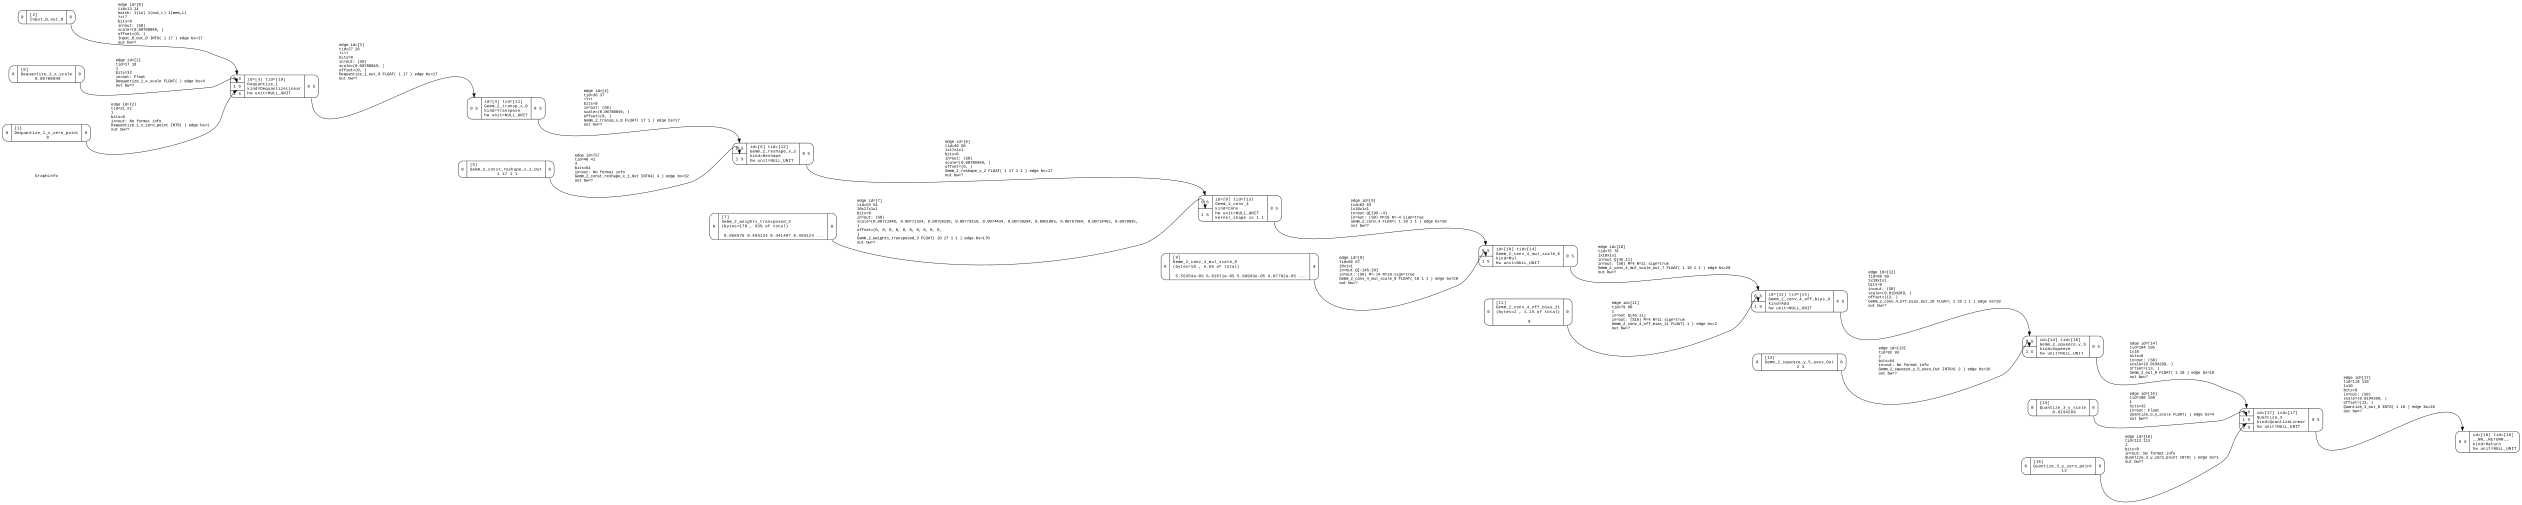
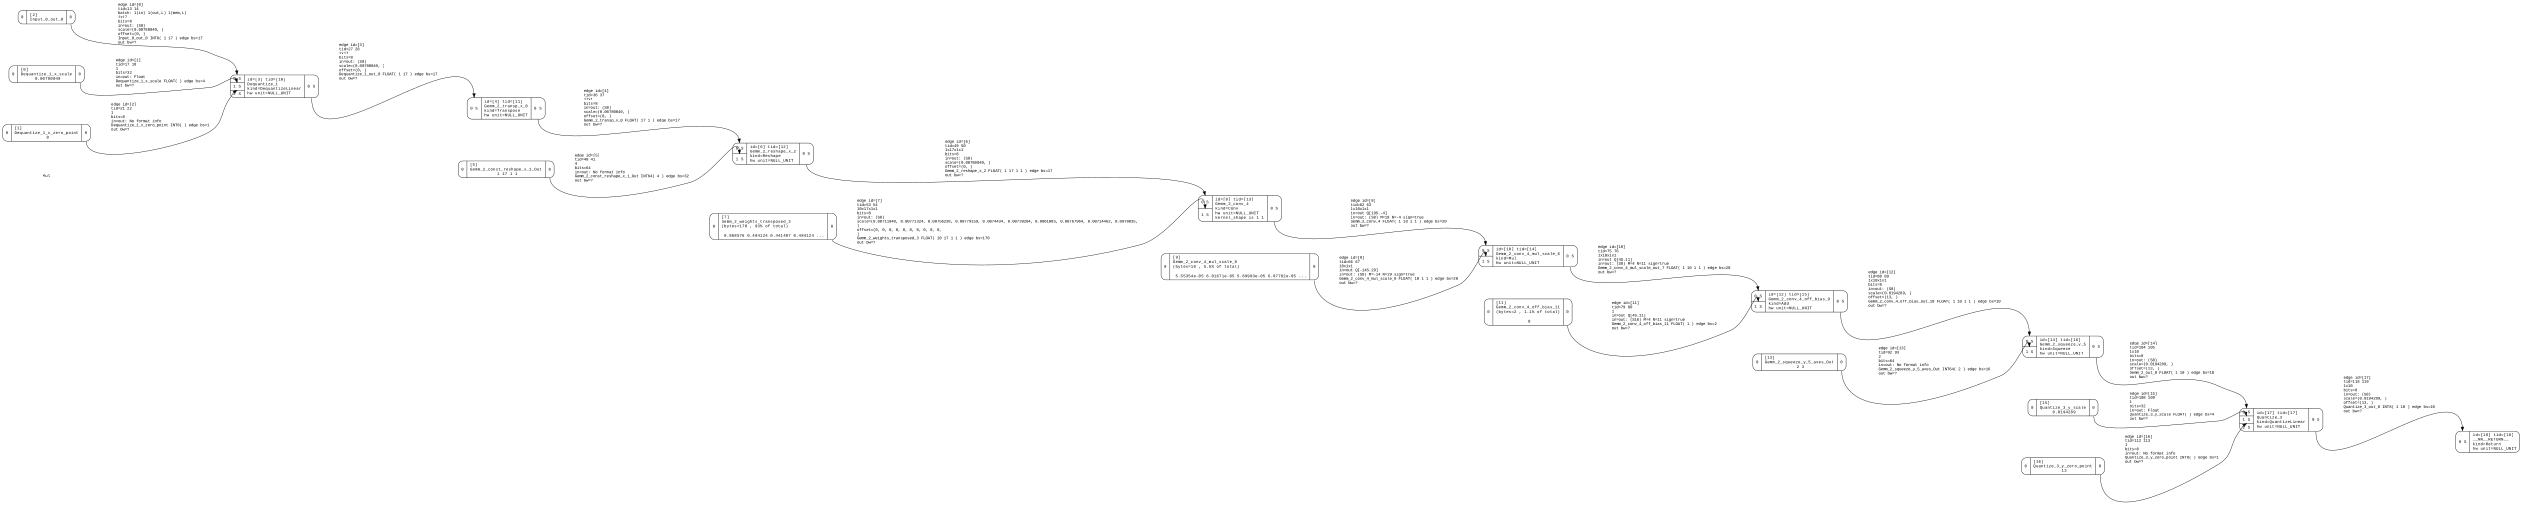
(47, 176) -> (47, 176)
